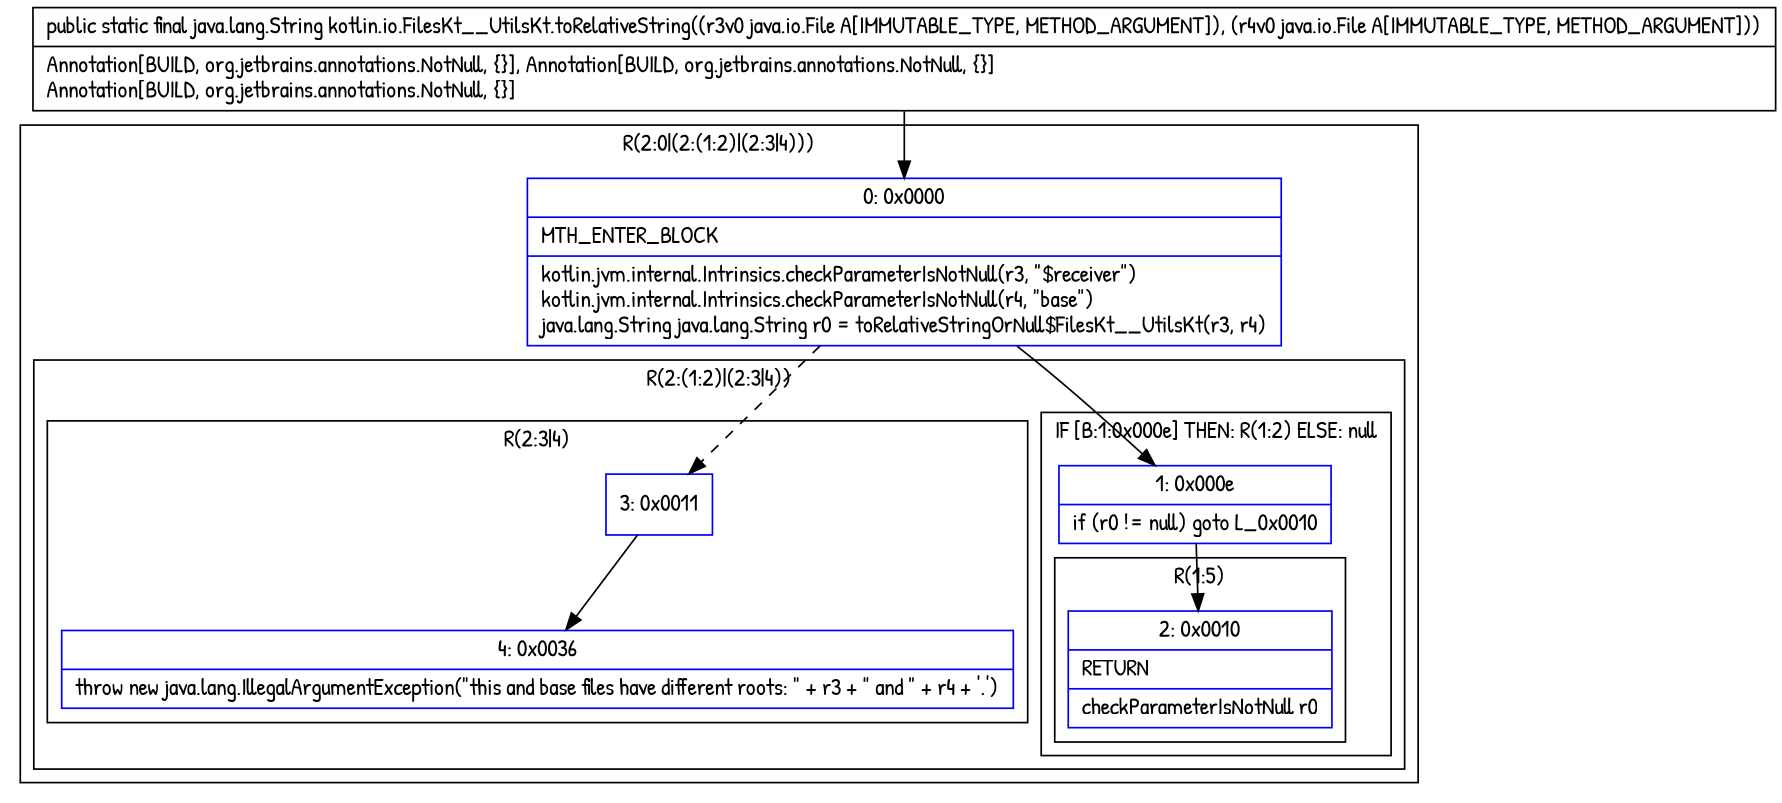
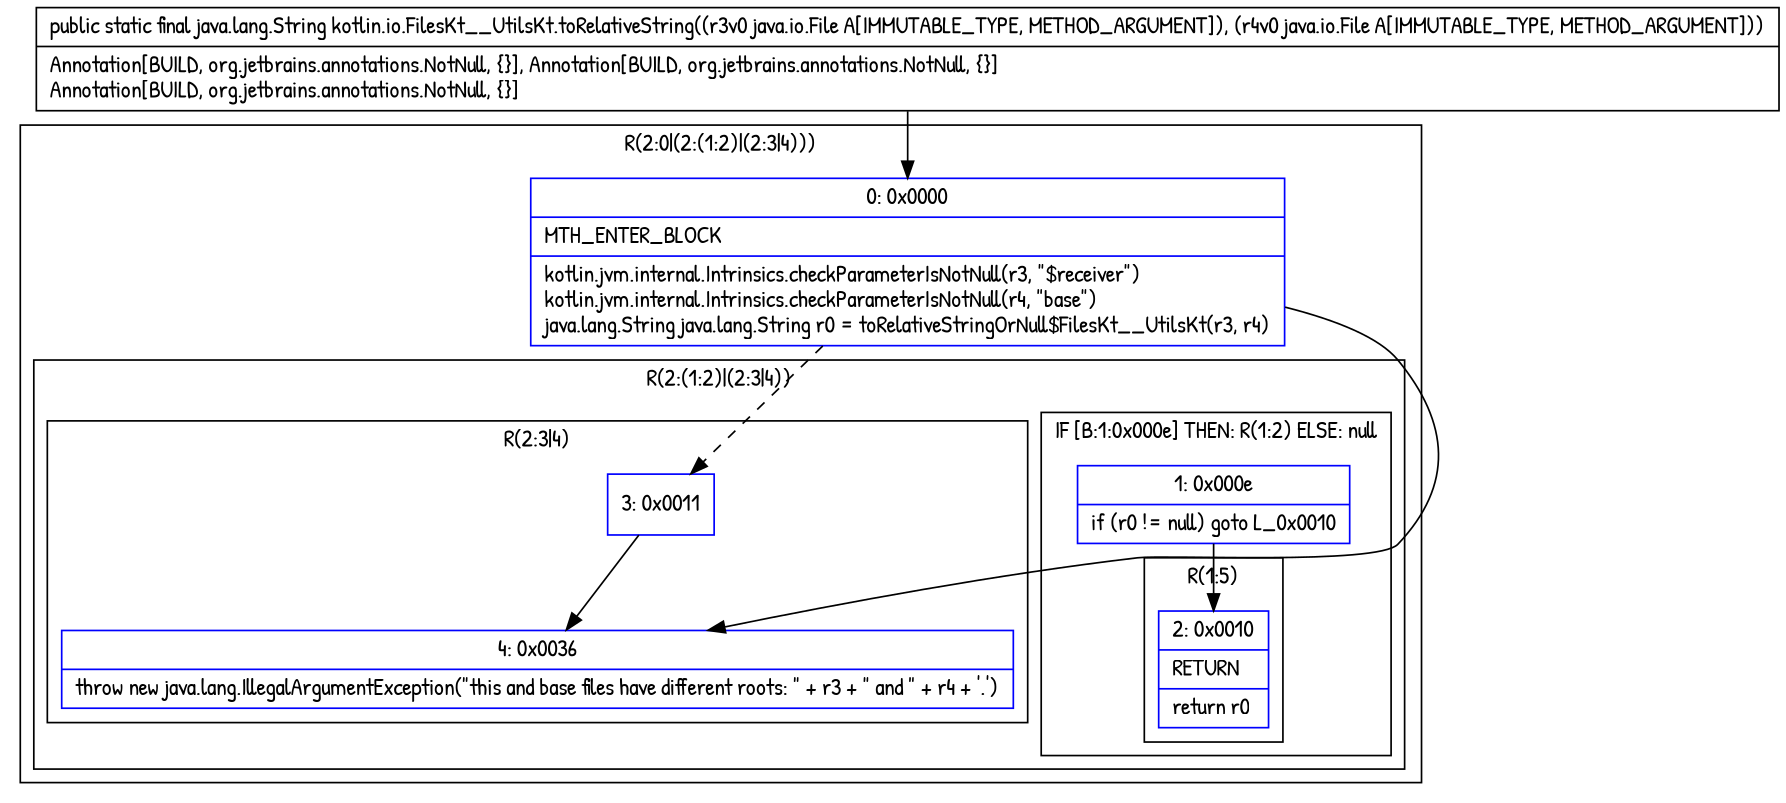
(1081, 399) -> (1301, 557)
(1200, 707) -> (1211, 707)
